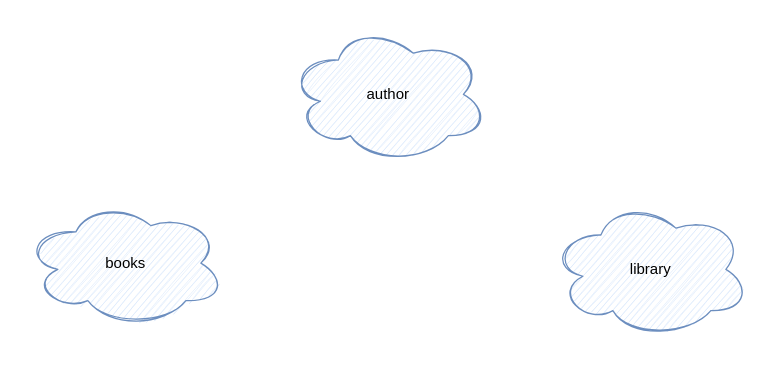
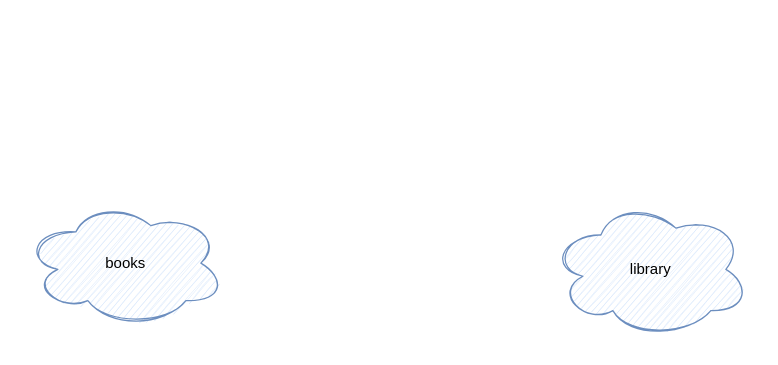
(388, 94) -> none
